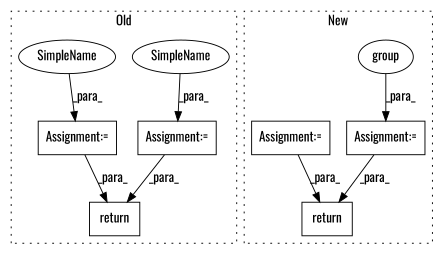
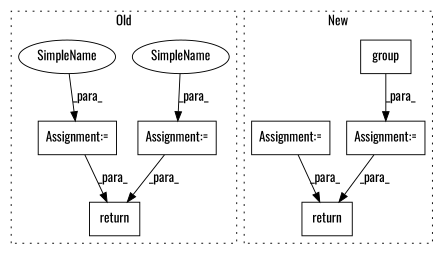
(386, 57) -> (386, 57)
